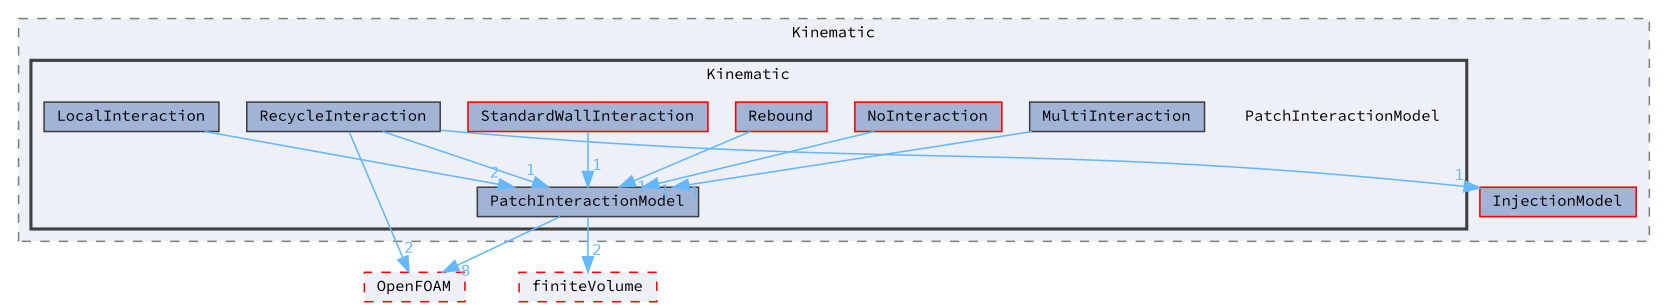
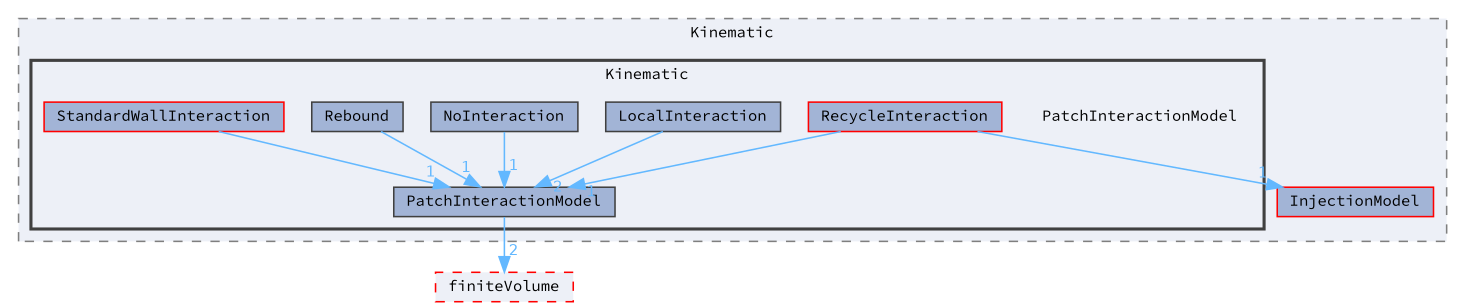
(343, 117) -> (905, 117)
(781, 117) -> (357, 117)
(928, 117) -> (504, 117)
(1117, 117) -> none
(415, 287) -> none
